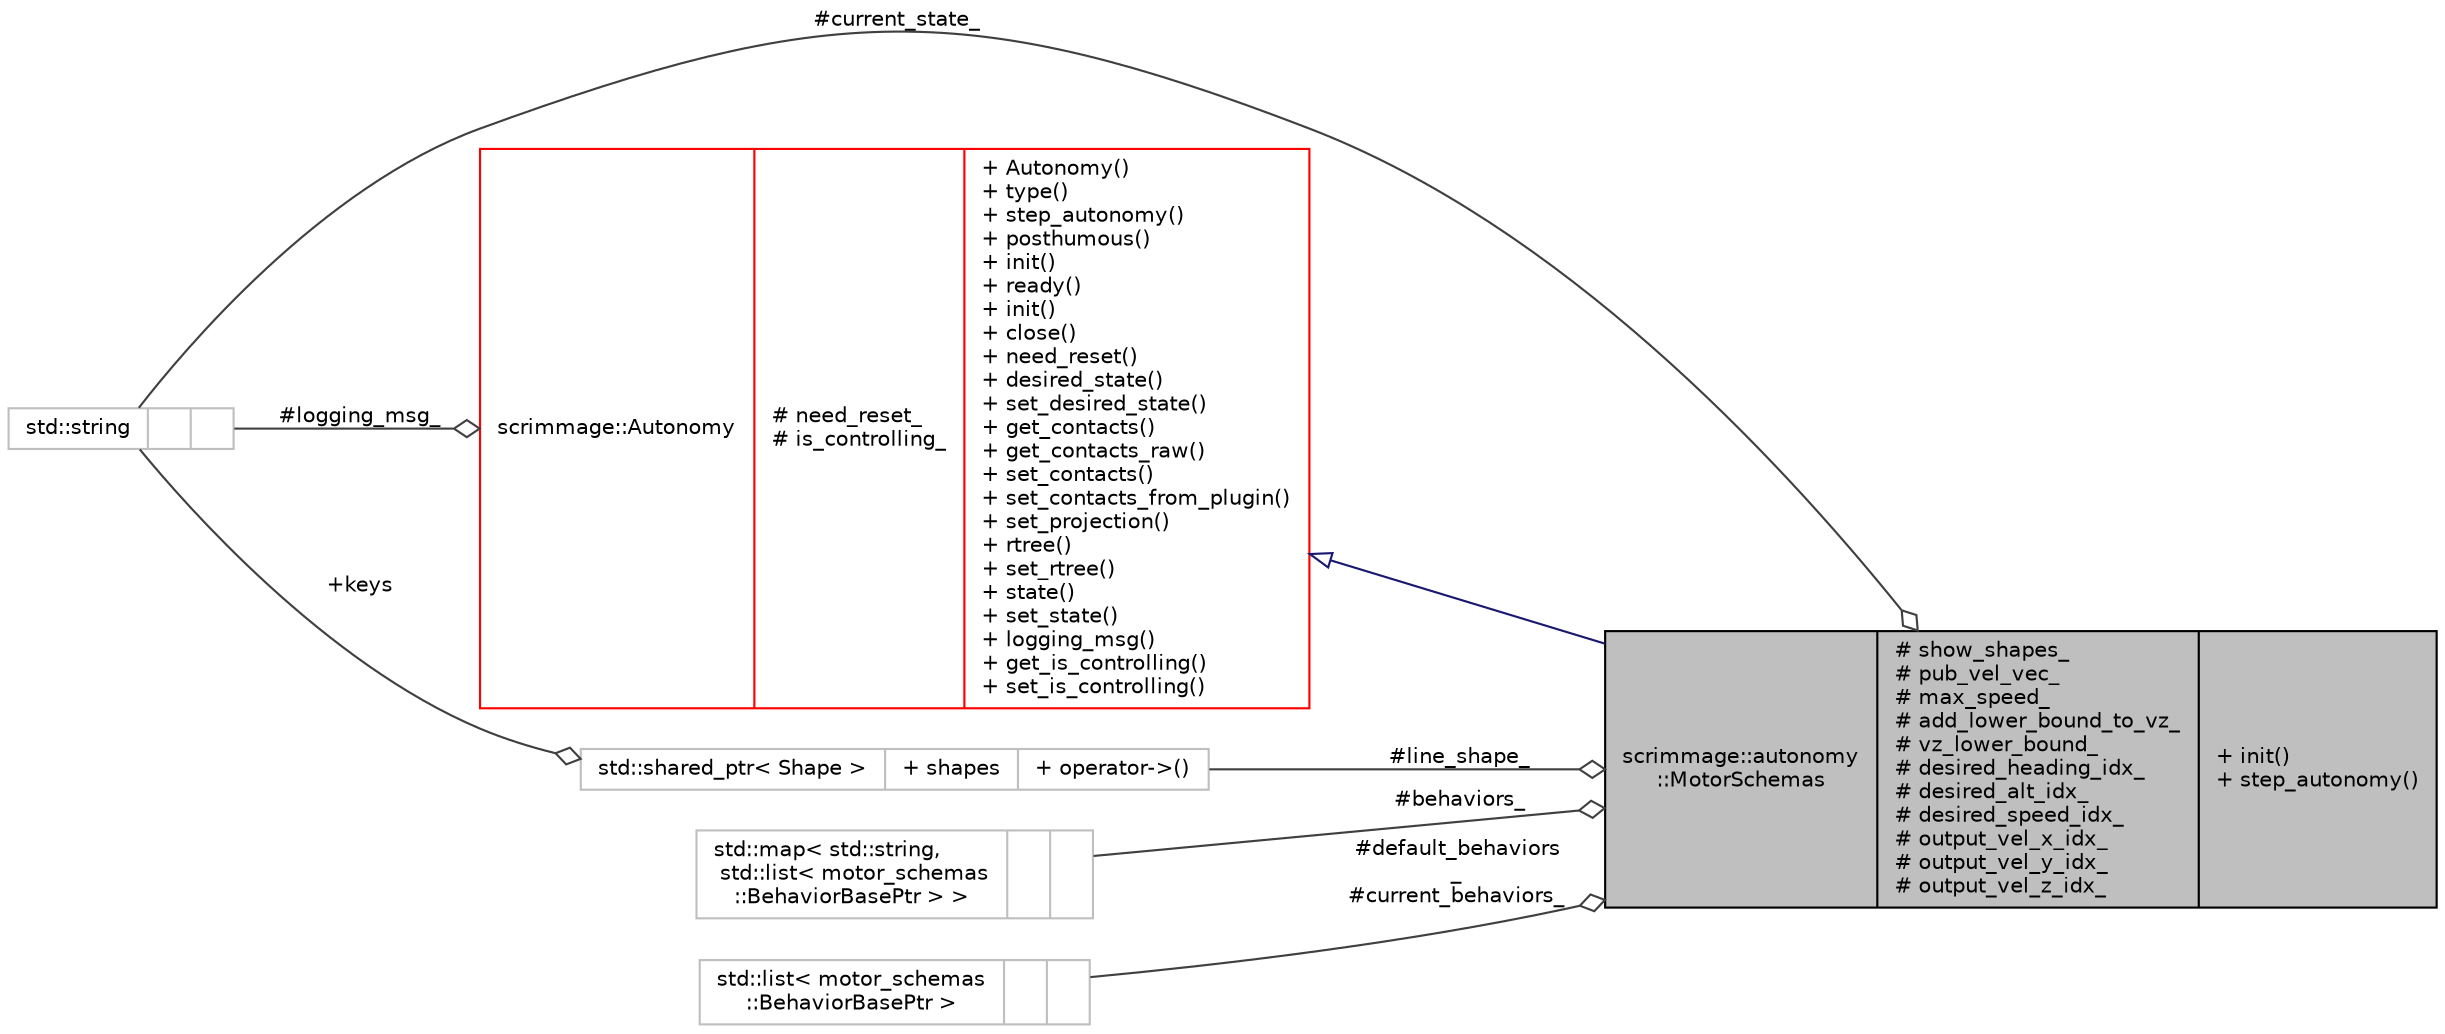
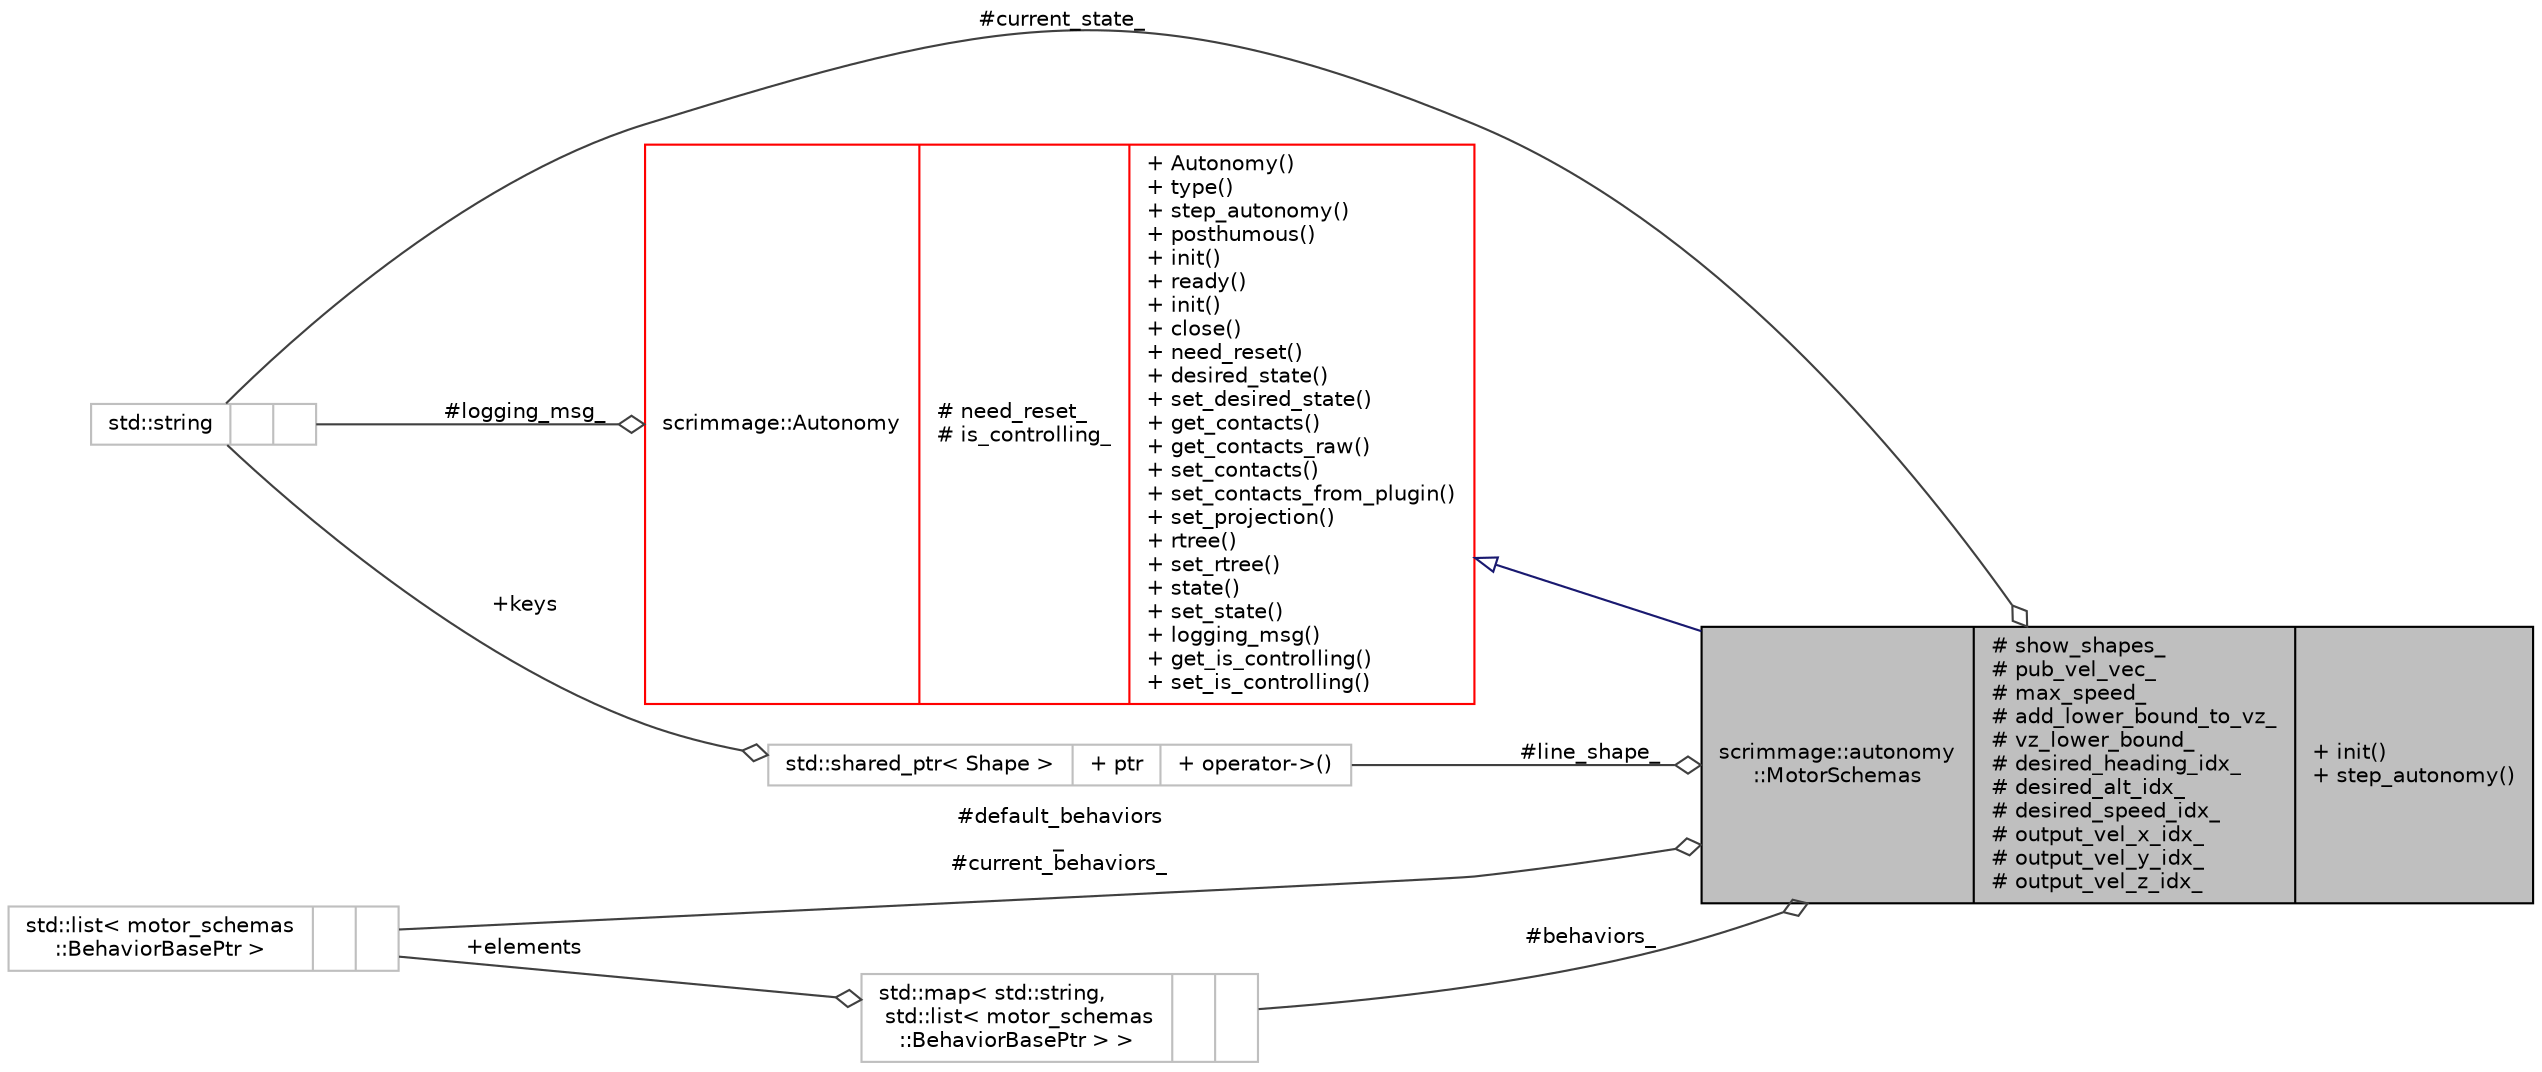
(952, 768) -> (1117, 764)
none -> (617, 977)
